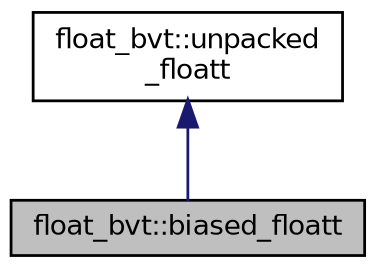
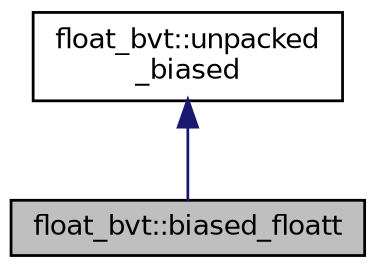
(188, 57) -> (188, 57)
